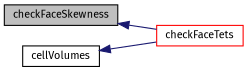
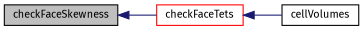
(133, 45) -> (268, 15)
